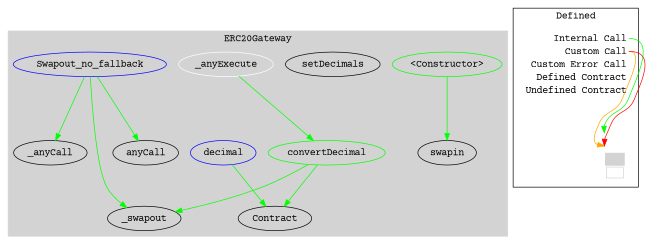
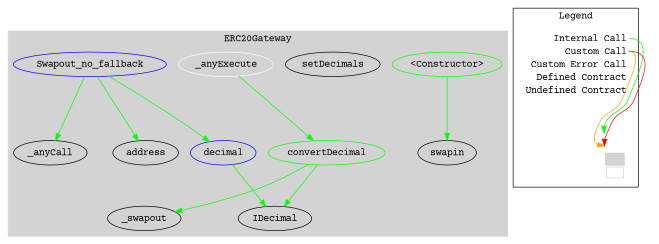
(576, 16) -> (576, 16)
(96, 143) -> (157, 106)
(146, 153) -> (146, 153)
(275, 218) -> (275, 218)
